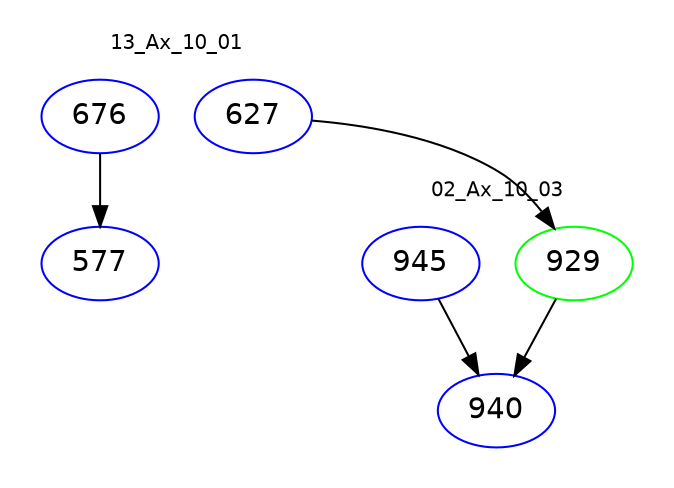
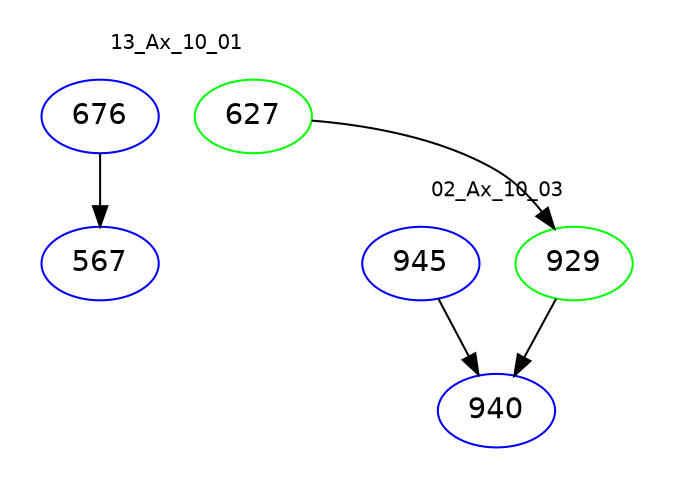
(253, 116) -> (253, 116)
(100, 264) -> (100, 264)
